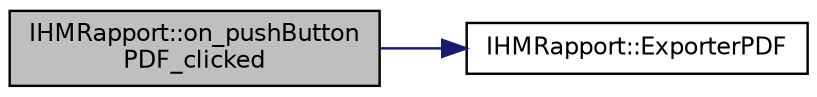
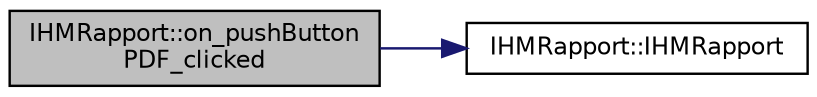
(637, 48) -> (637, 48)
